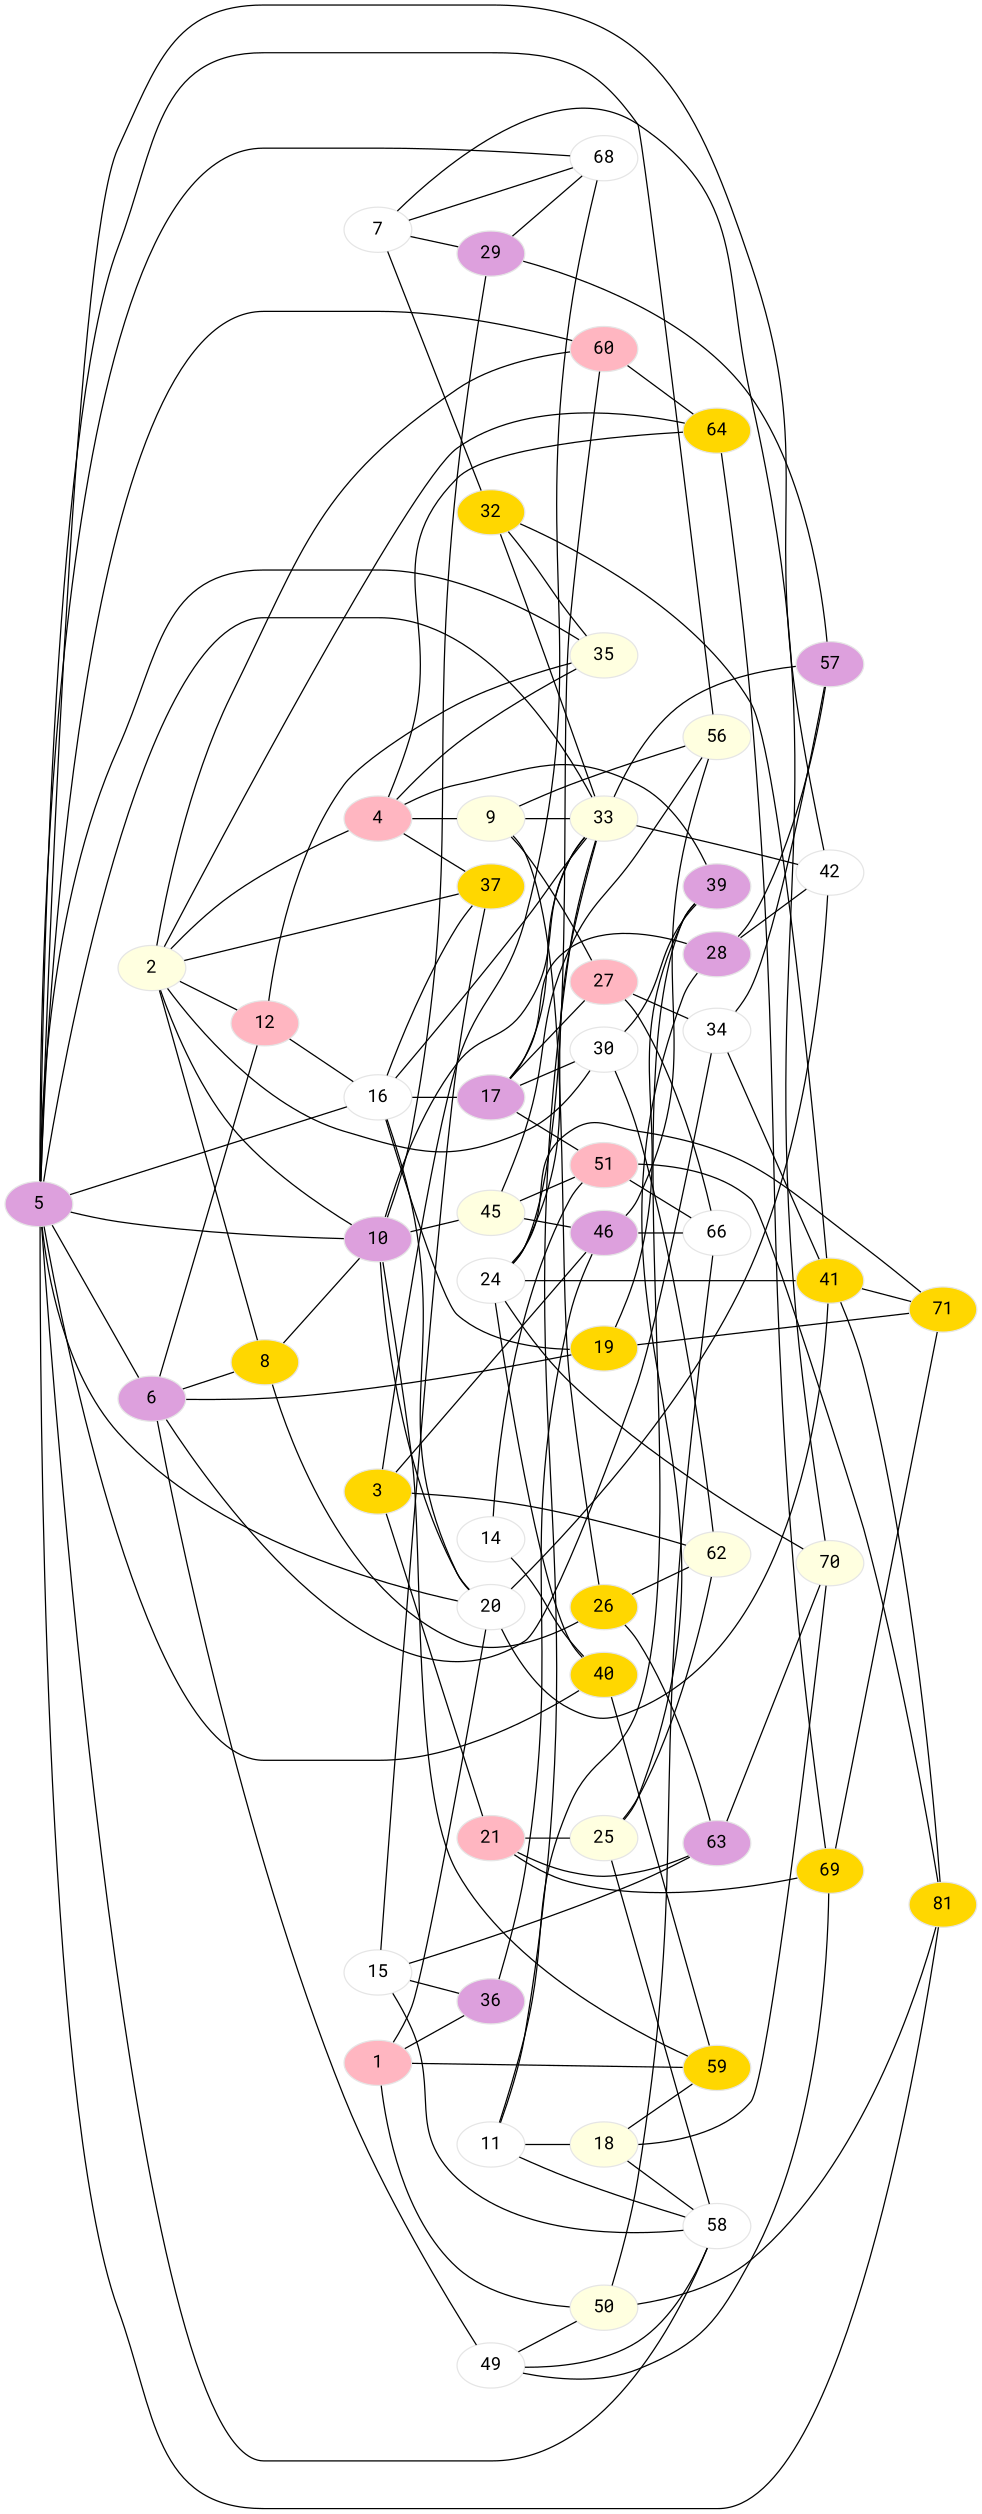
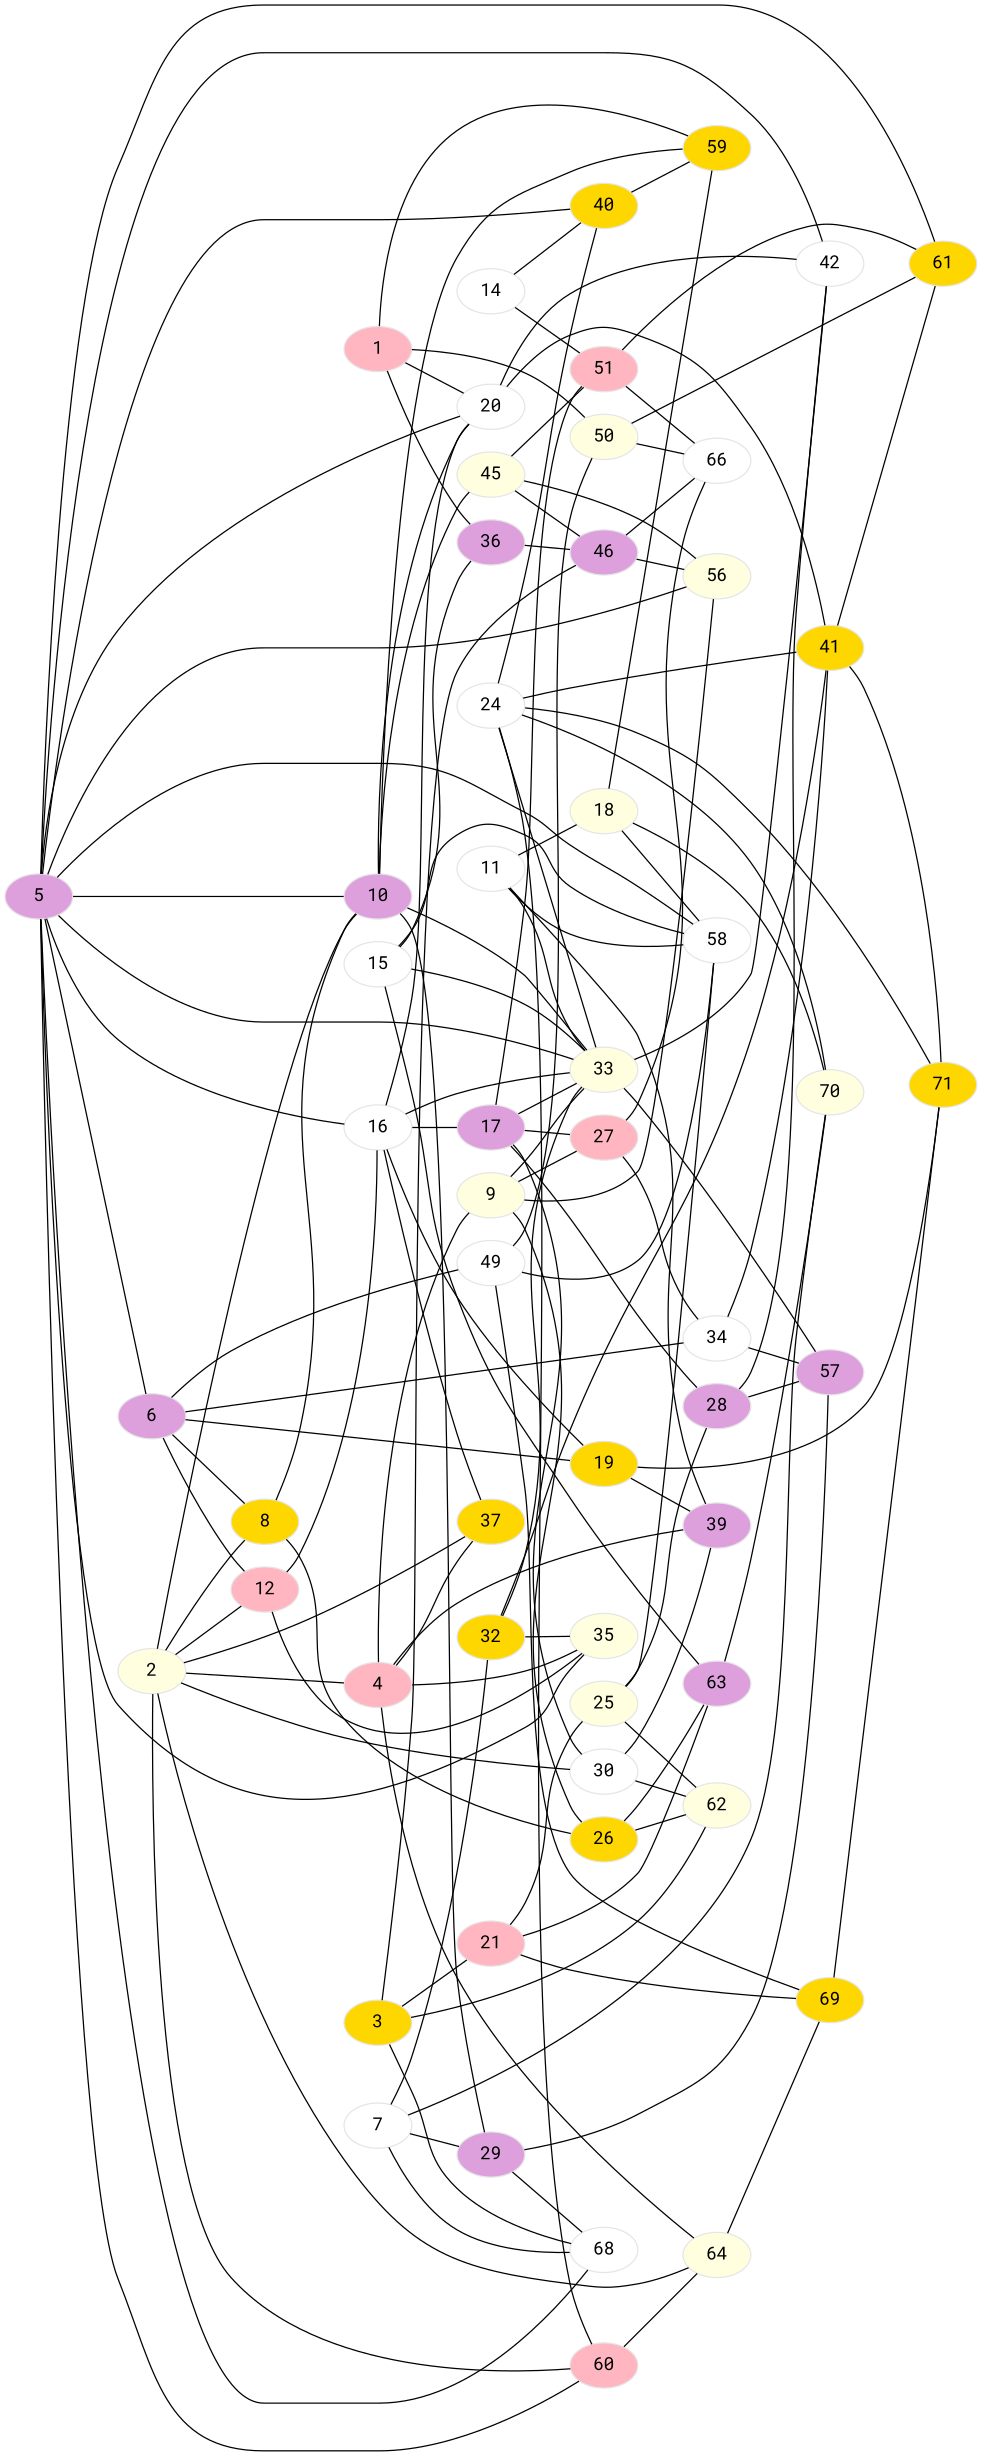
(717, 431) -> (717, 2255)
(431, 1324) -> (500, 993)
(943, 1905) -> (943, 264)
